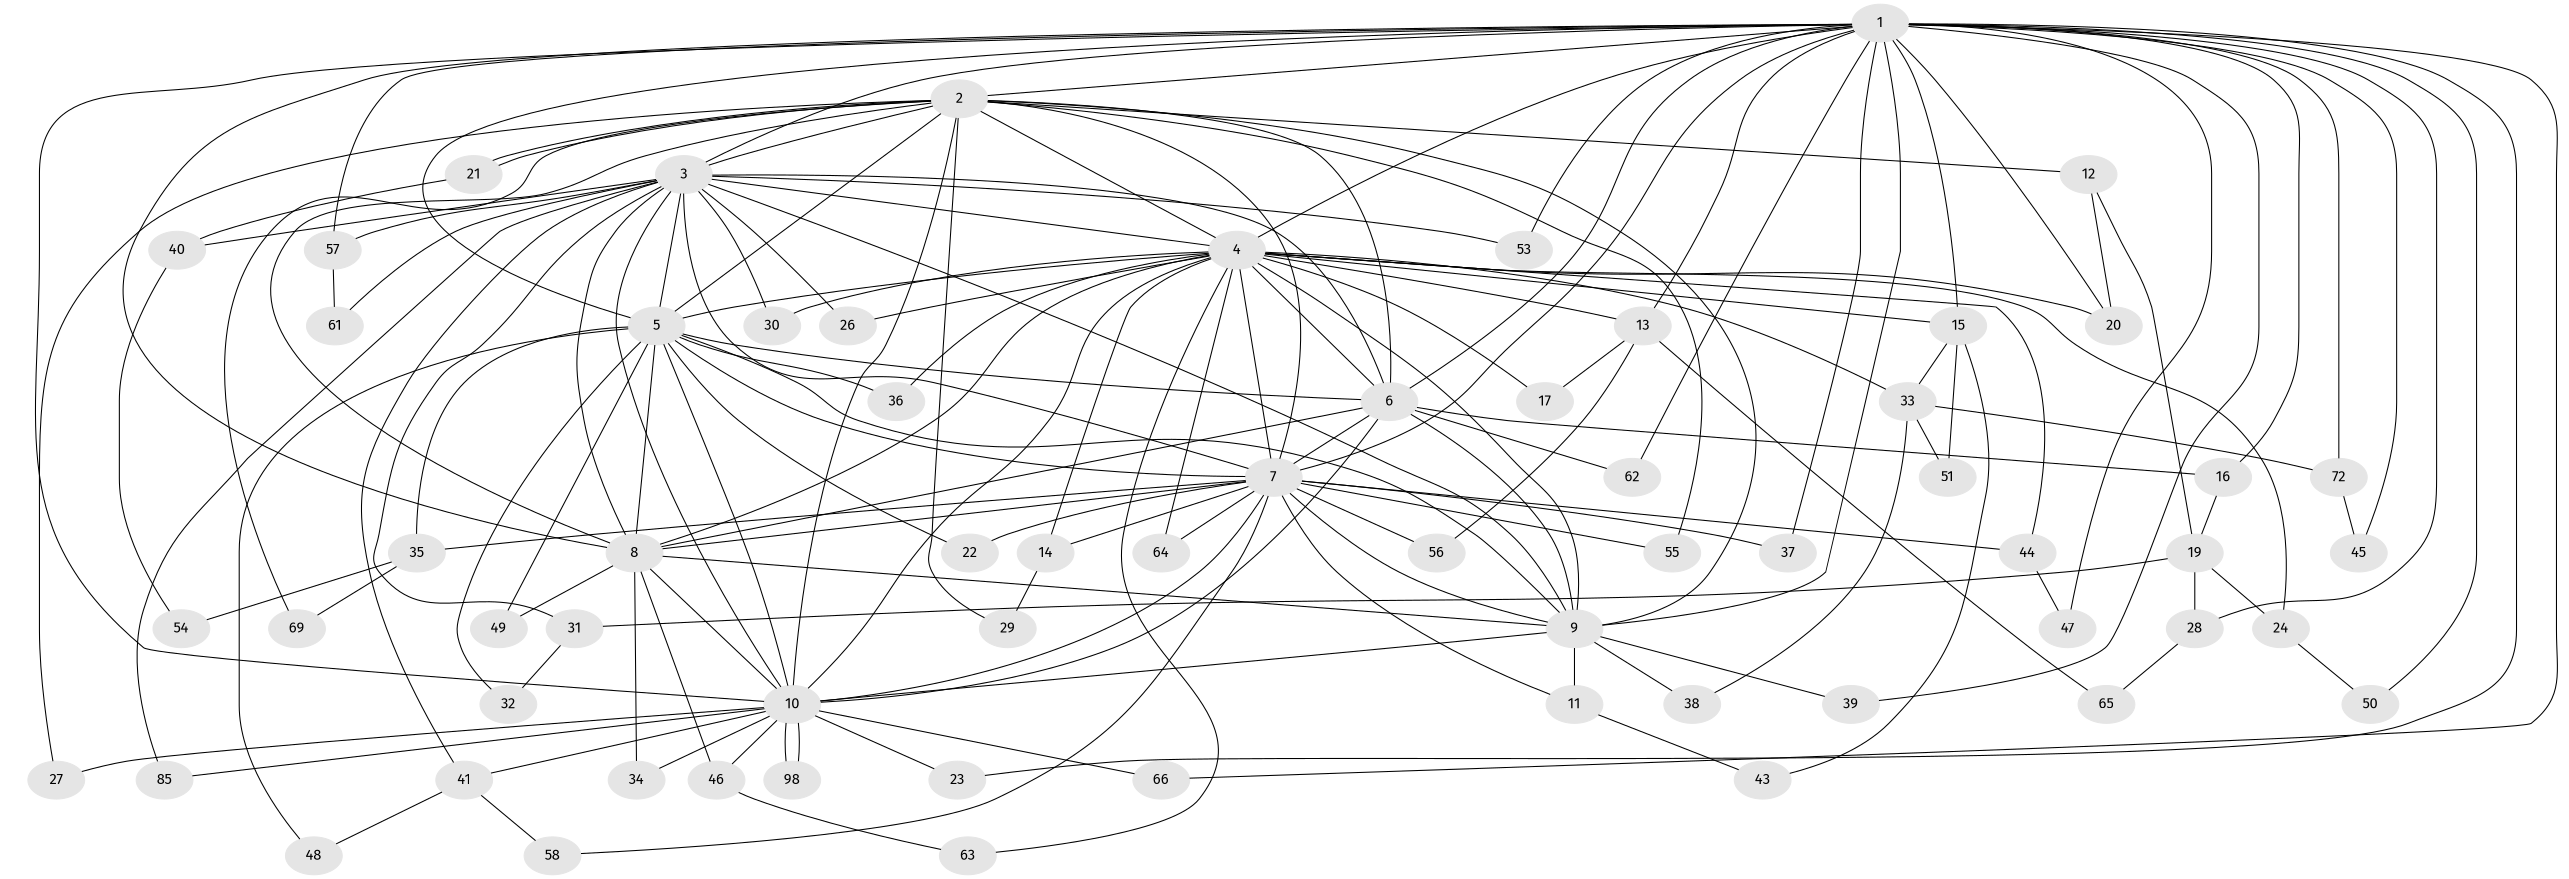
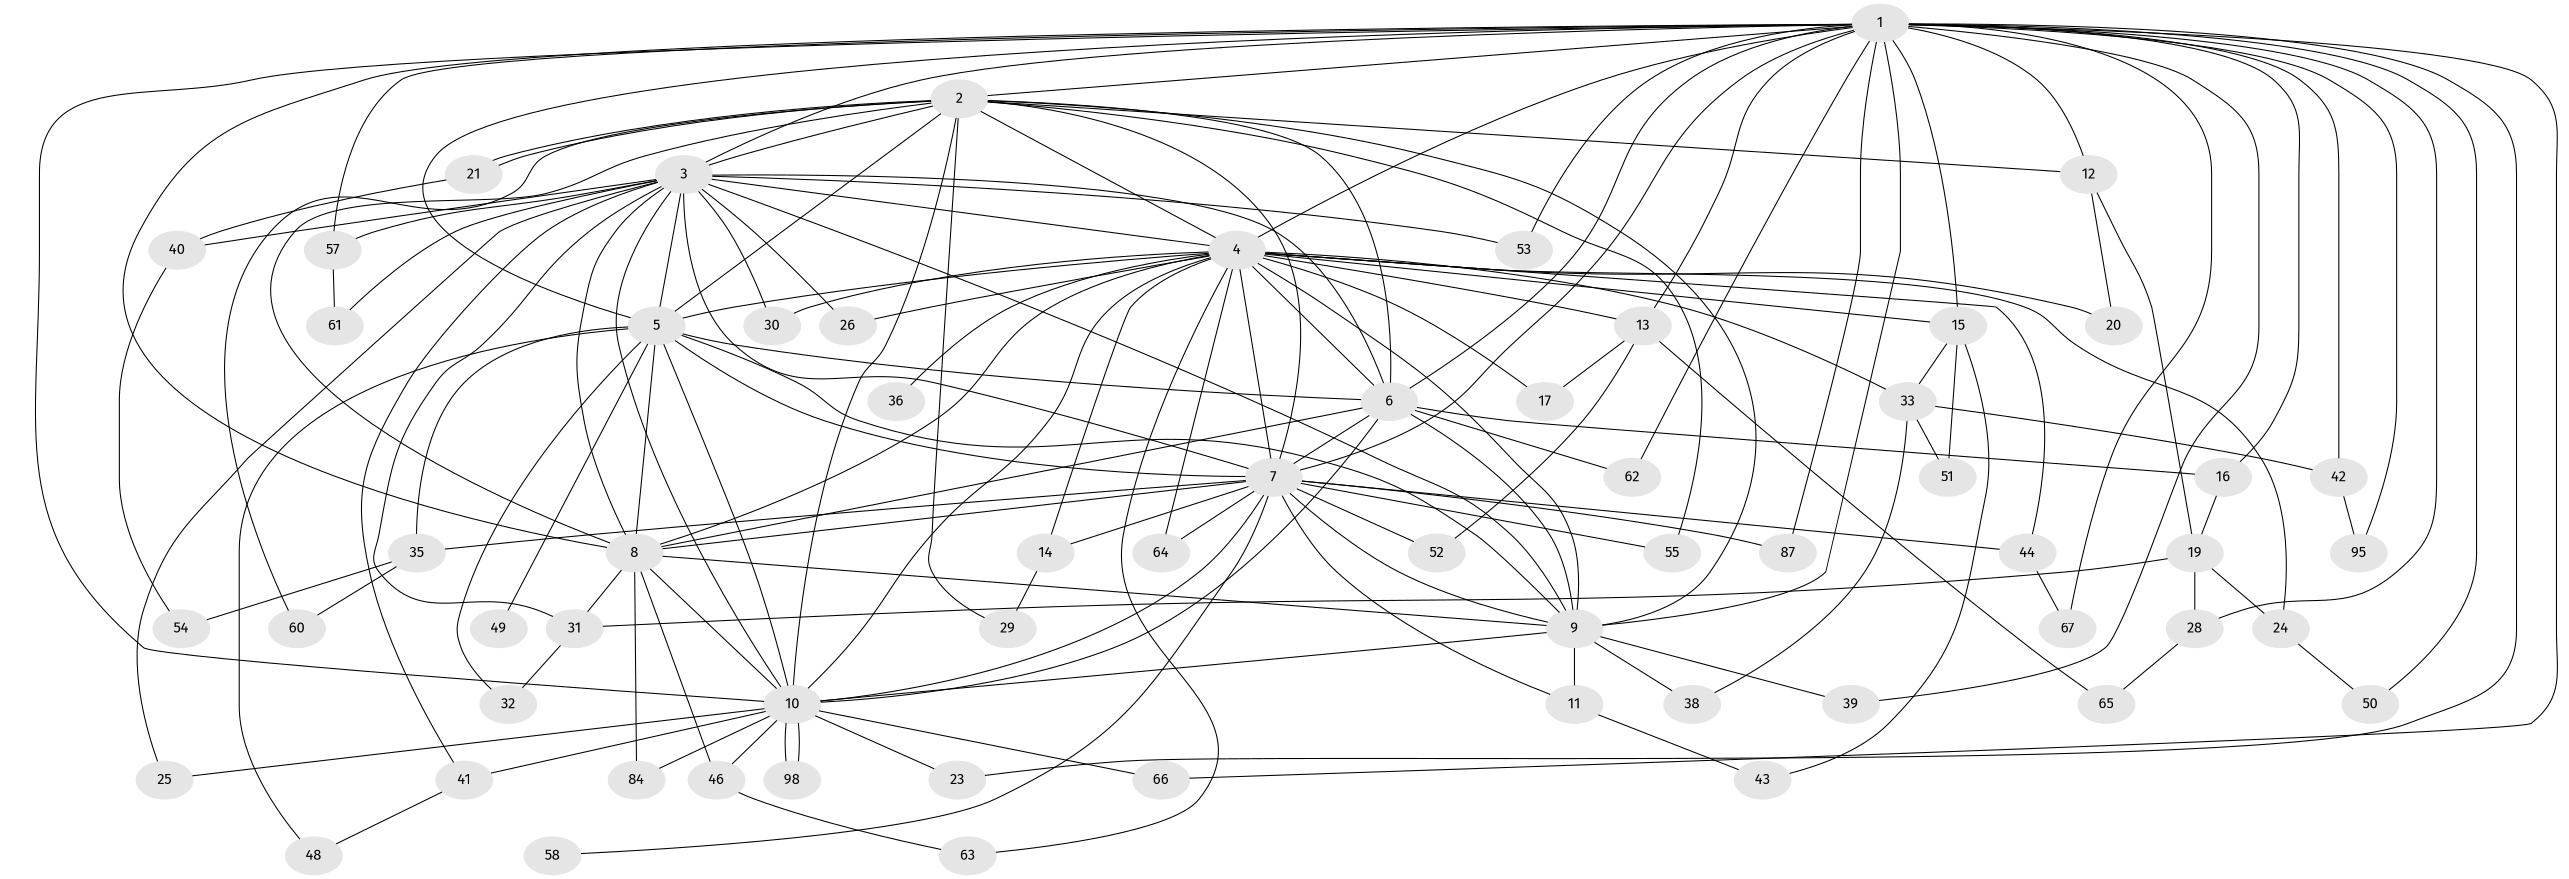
(2010, 176) -> (2016, 65)
(776, 364) -> none
(2339, 477) -> (2339, 477)
(970, 553) -> none
(1437, 553) -> (1437, 553)
(1788, 553) -> (1788, 553)
(2359, 553) -> (2359, 553)
(567, 591) -> (605, 591)
(297, 629) -> (297, 629)
(2068, 629) -> (2068, 629)
(56, 780) -> none
(165, 780) -> (165, 780)
(637, 780) -> (637, 780)
(508, 818) -> none
